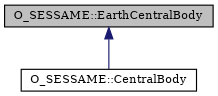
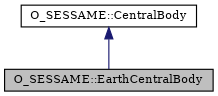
(109, 54) -> (109, 54)
